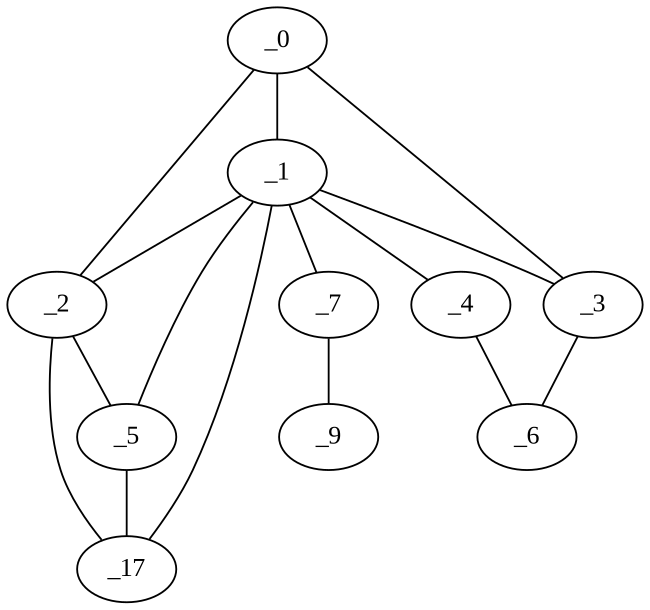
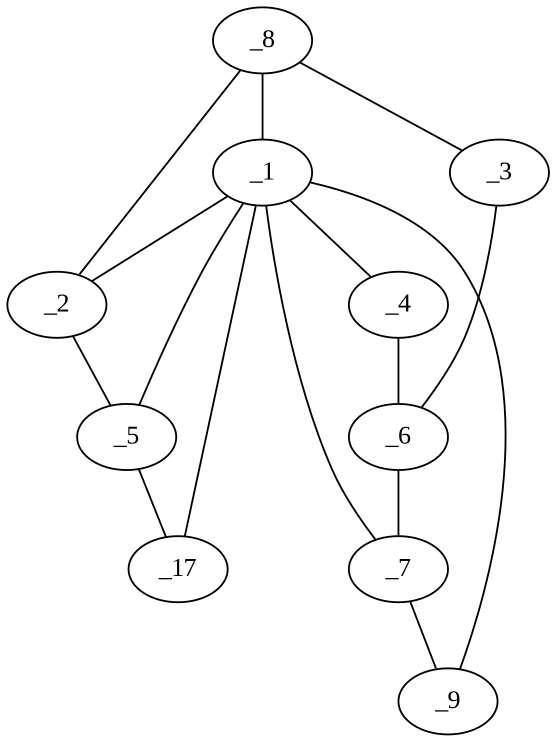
(277, 40) -> (263, 40)
(438, 235) -> (502, 379)
(55, 445) -> none
none -> (398, 503)
